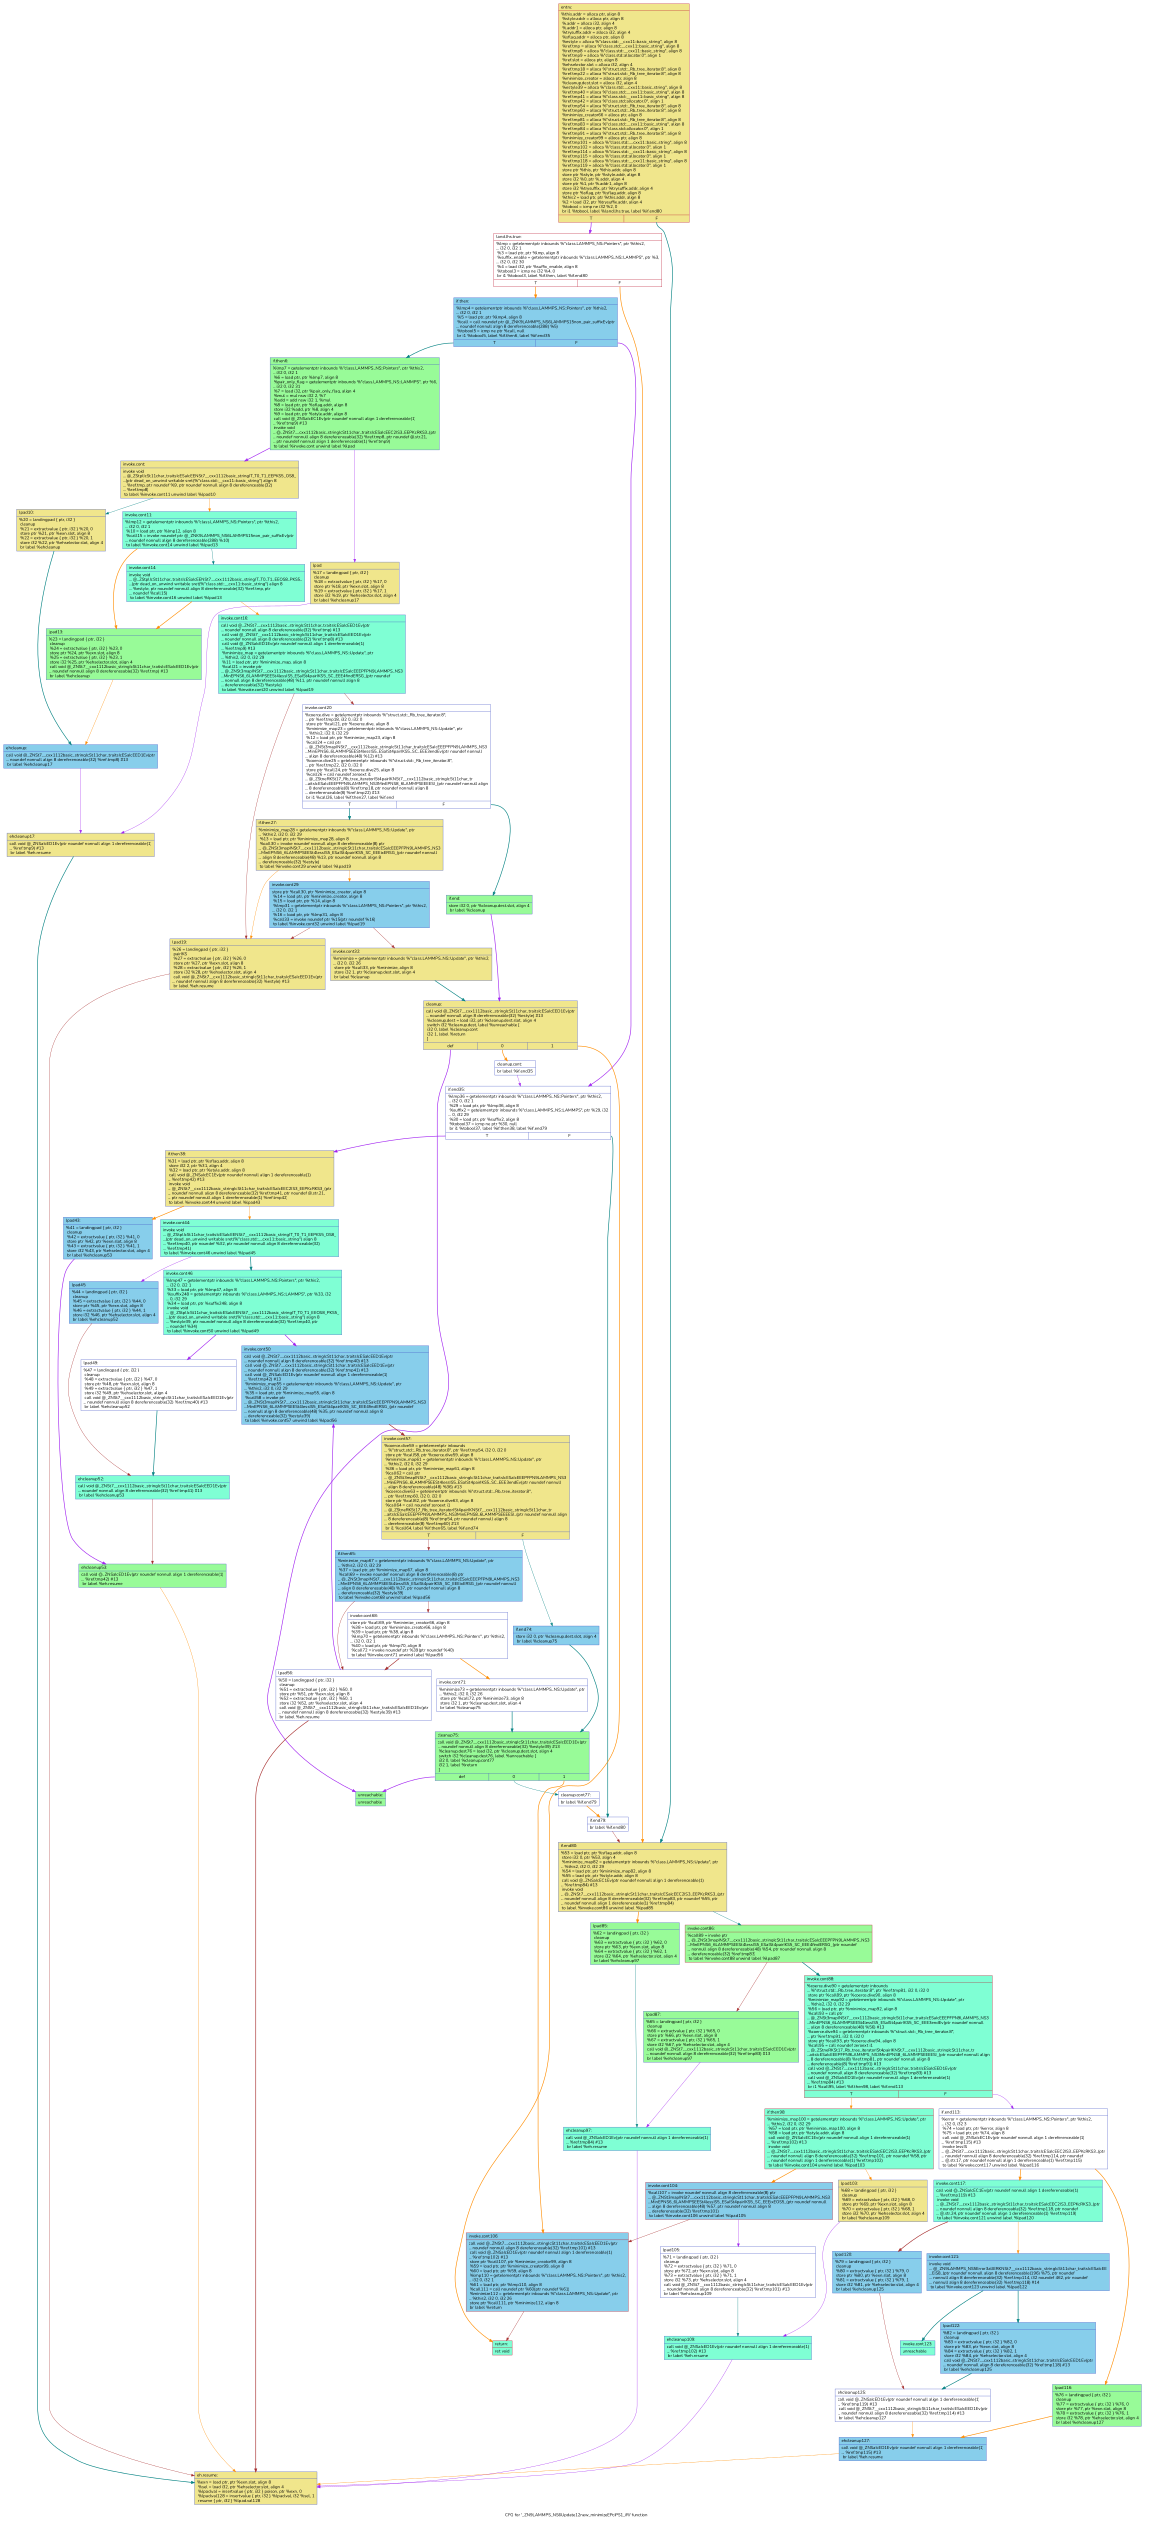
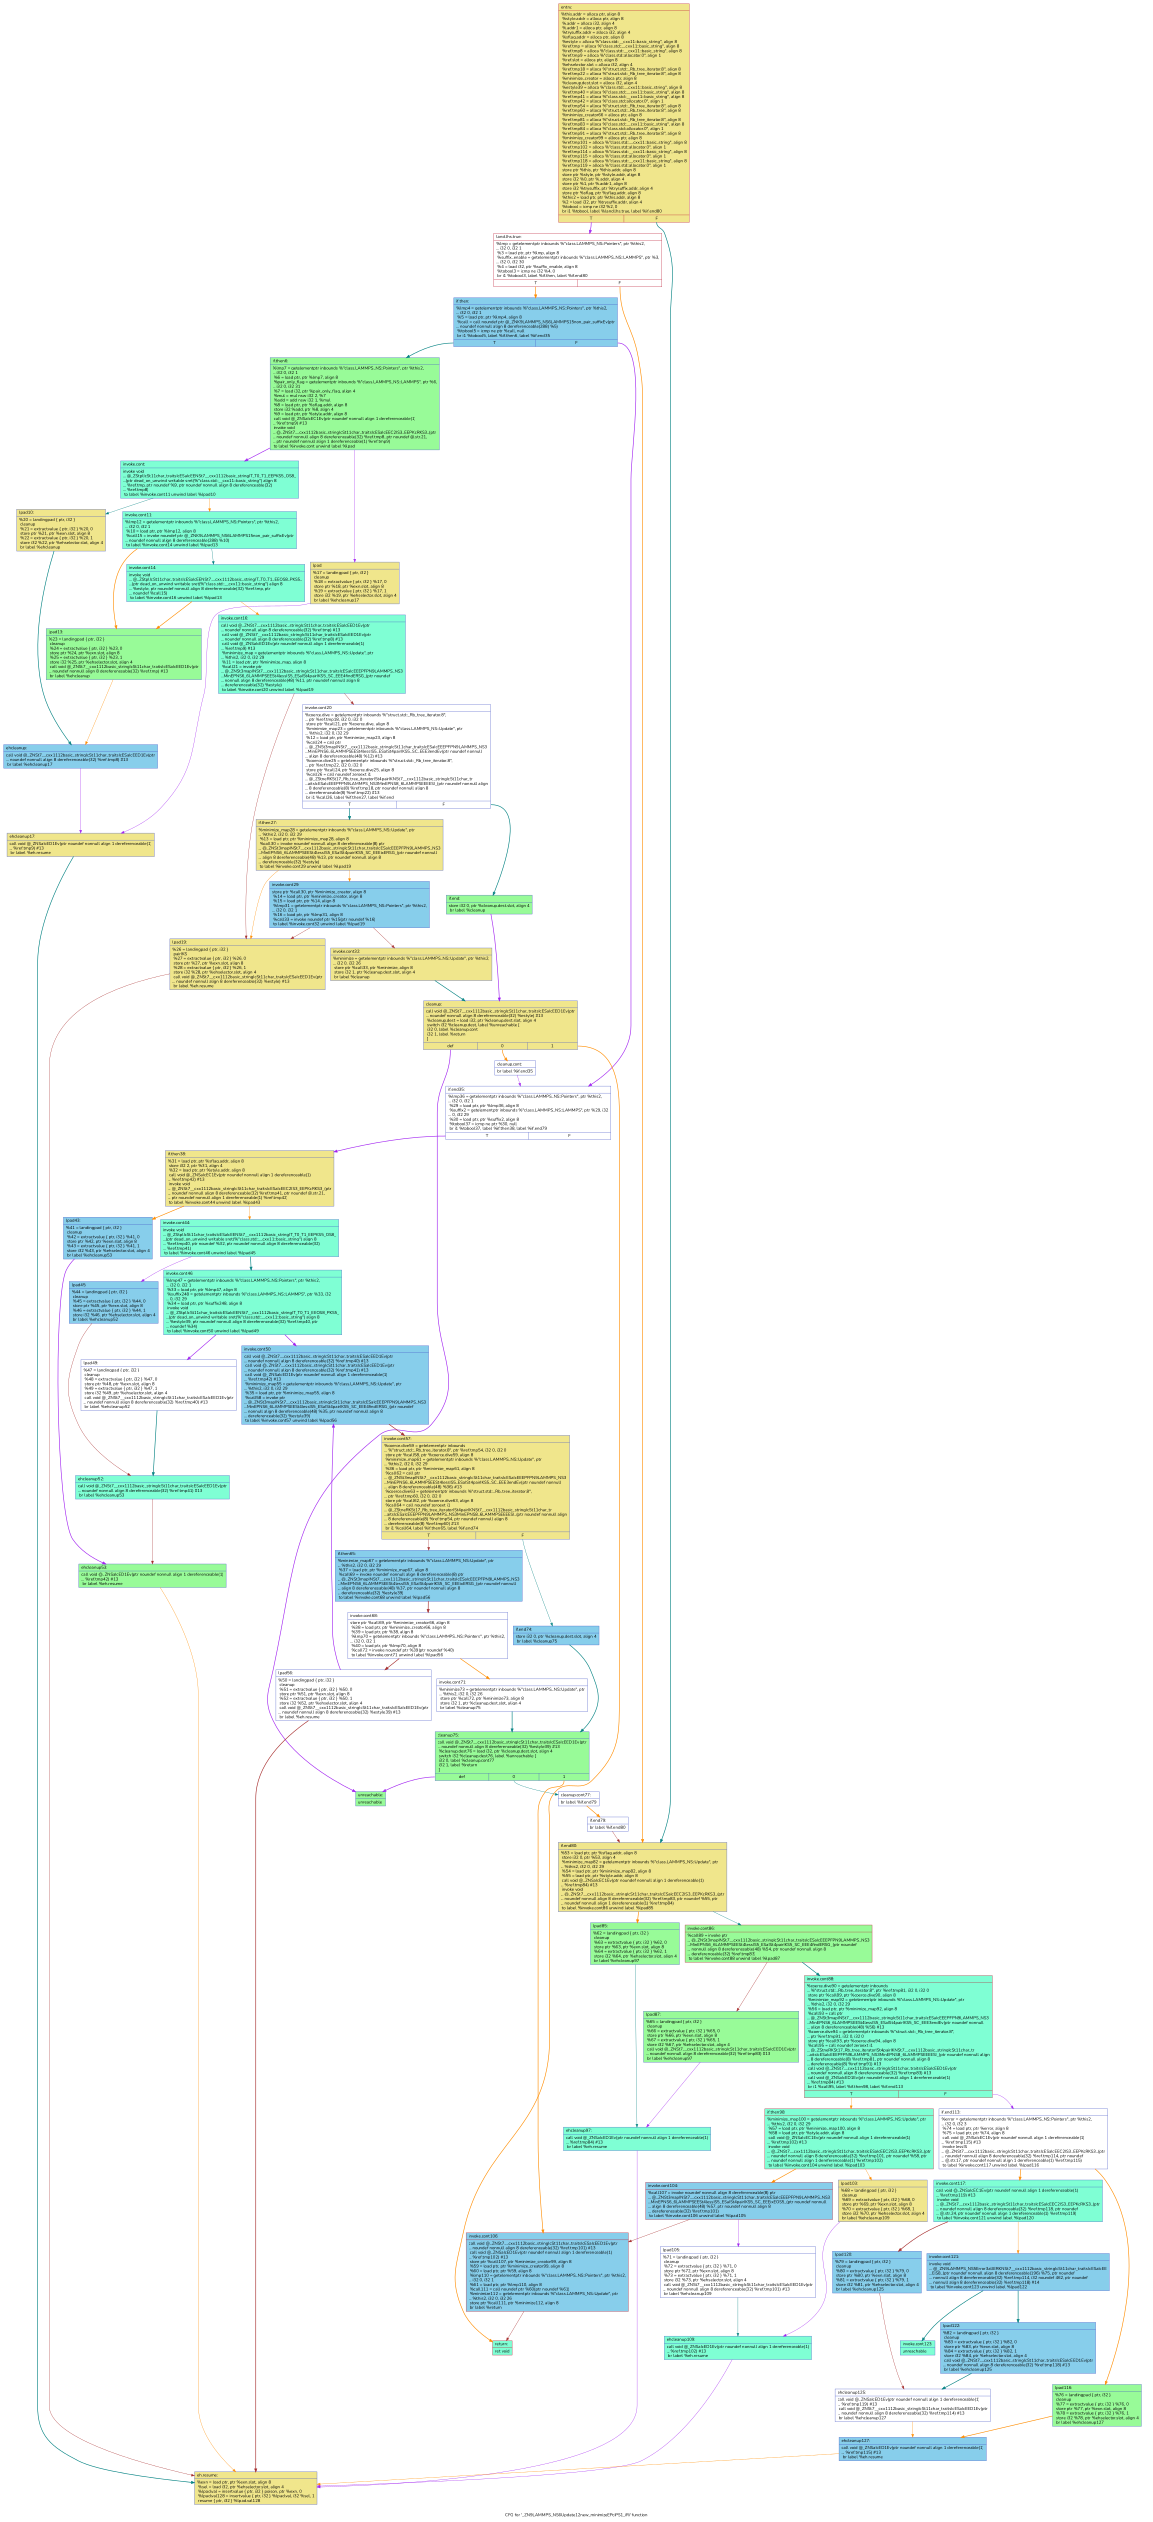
(210, 480) -> (210, 480)
(608, 1475) -> none
(428, 1605) -> (428, 1605)
(338, 1632) -> none
